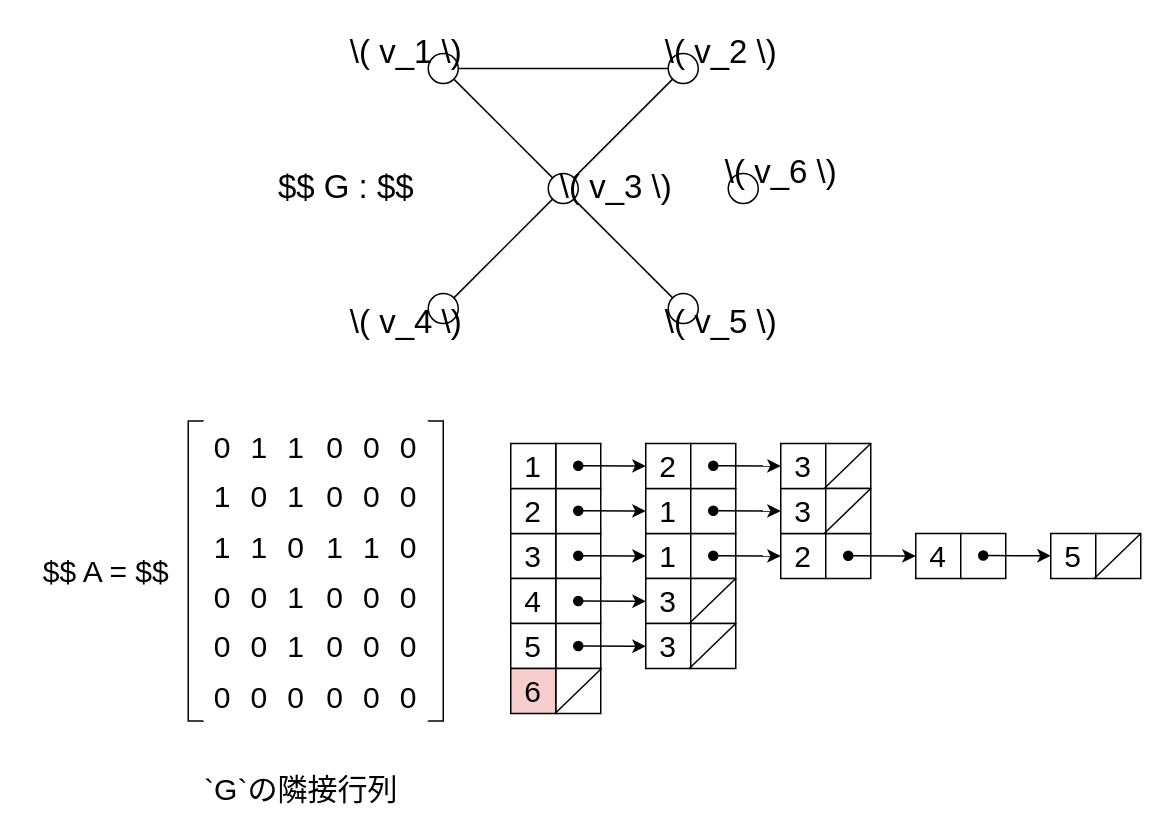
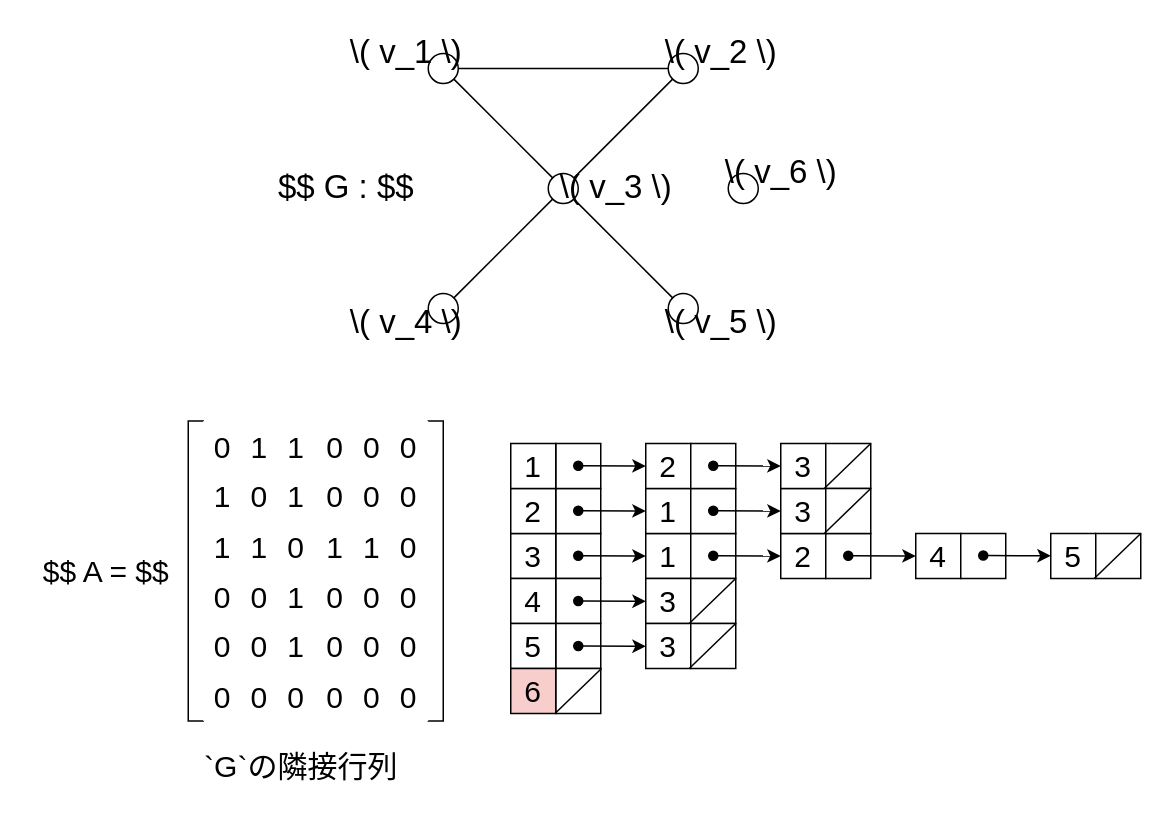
(301, 788) -> (301, 766)
